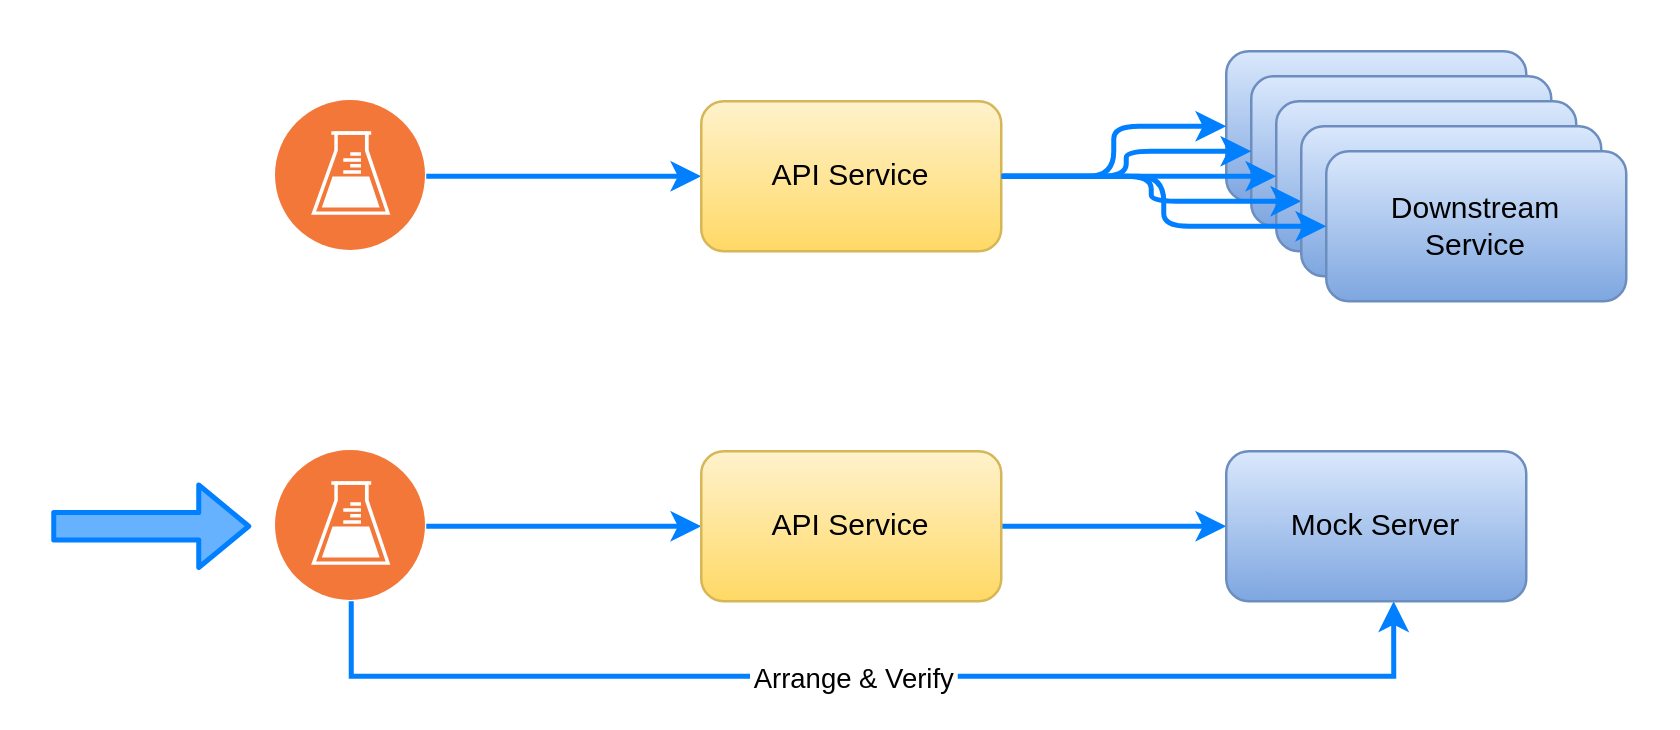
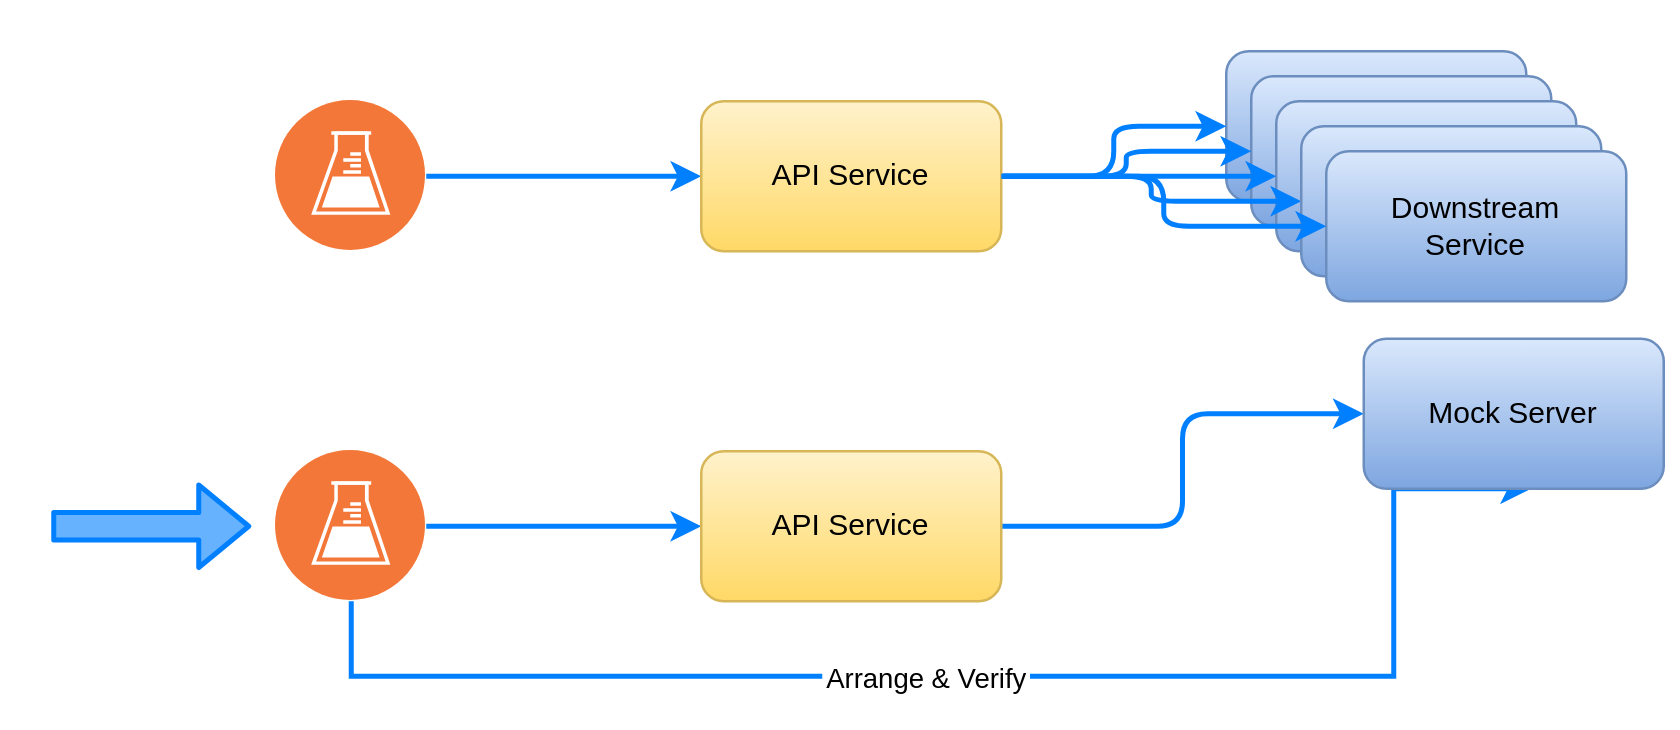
(1376, 526) -> (1514, 414)
